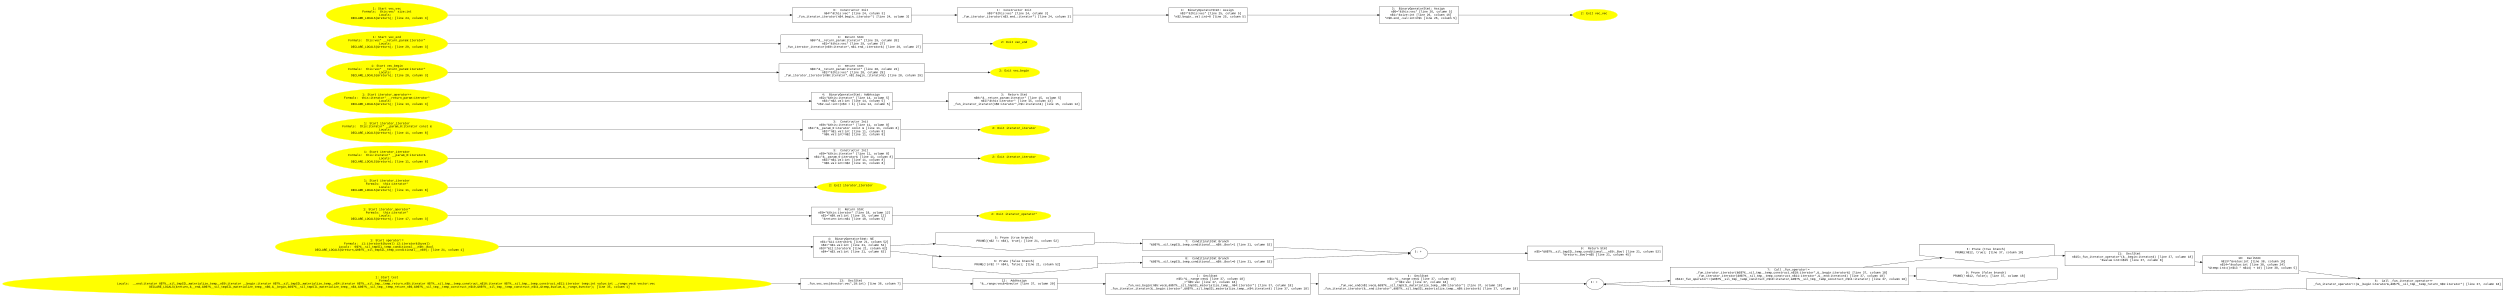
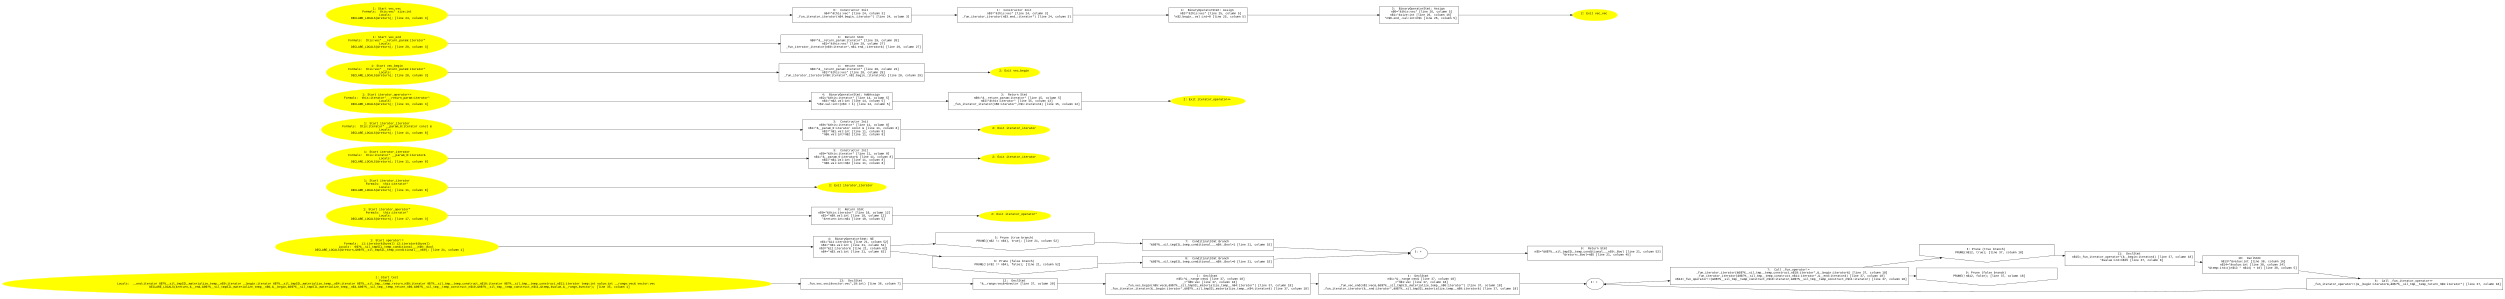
(1015, 44) -> none
none -> (1208, 101)
(1015, 284) -> (1015, 284)
